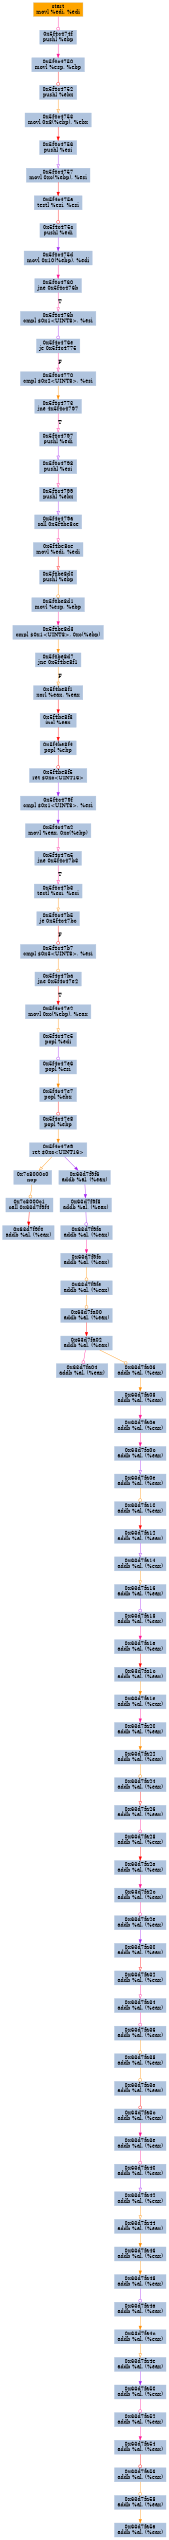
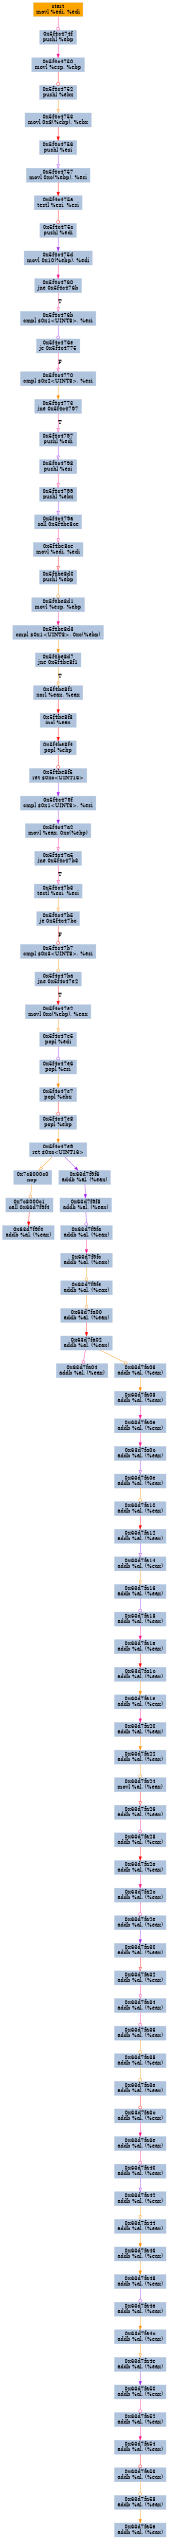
(58, 406) -> (58, 406)
(60, 676) -> (60, 676)
(140, 1785) -> (140, 1785)
